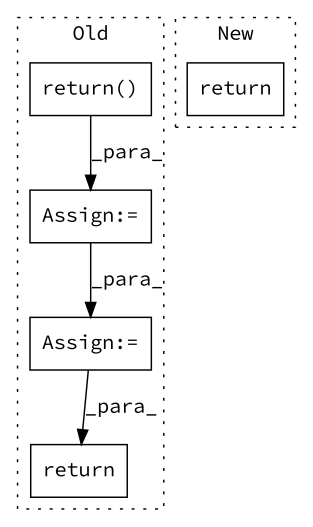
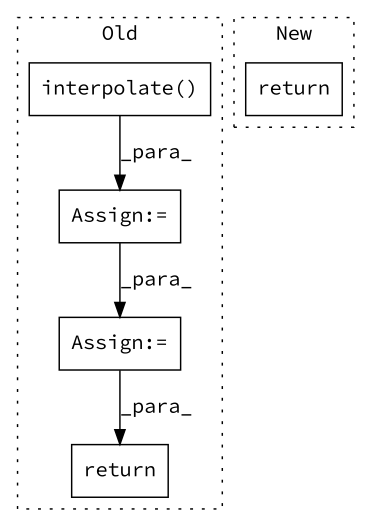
(91, 89) -> (120, 89)
